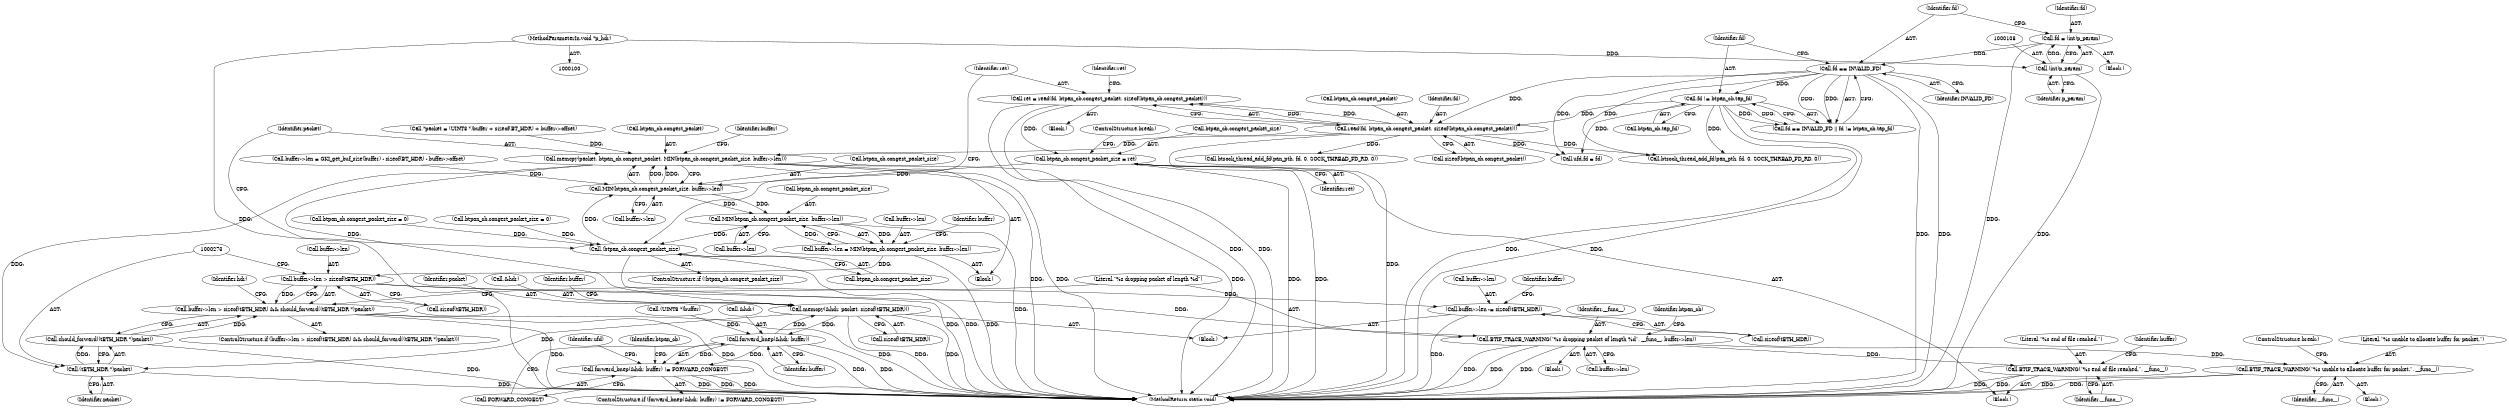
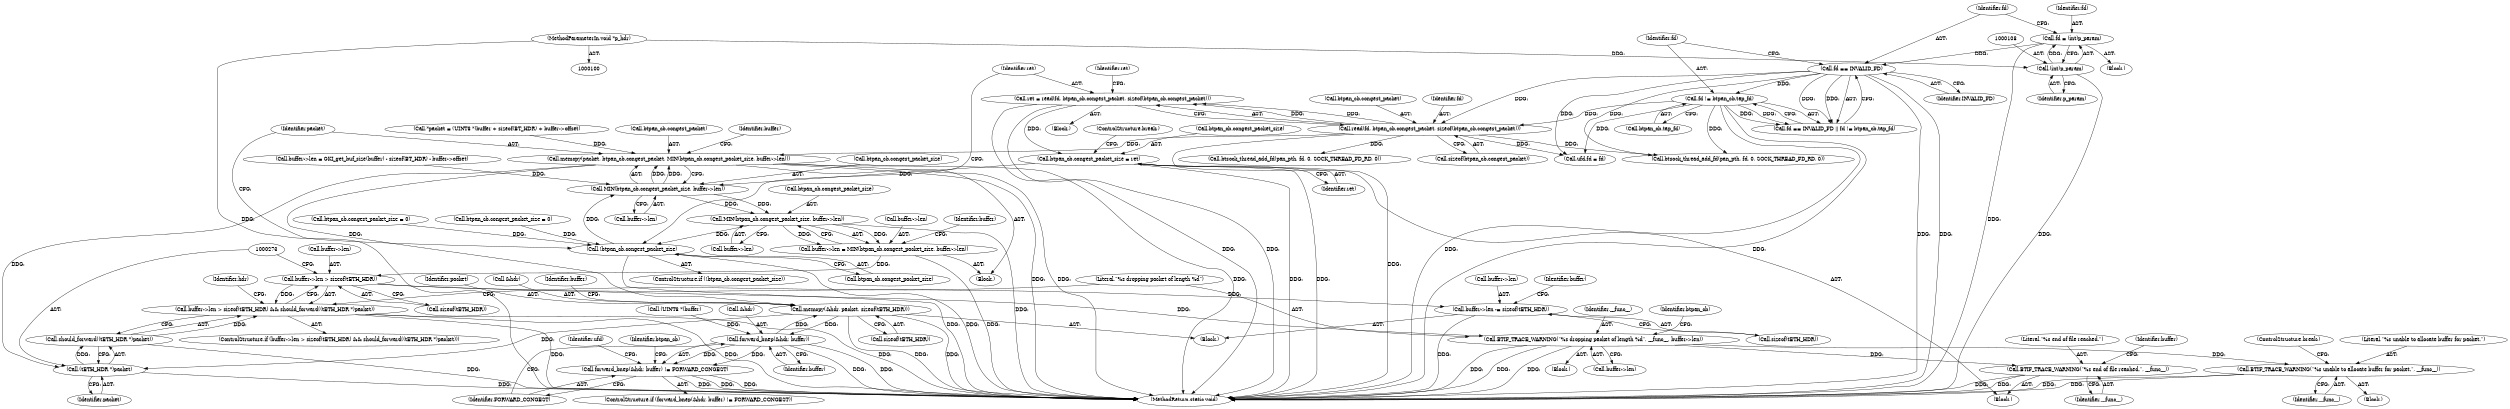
(509, 400) -> (509, 400)
